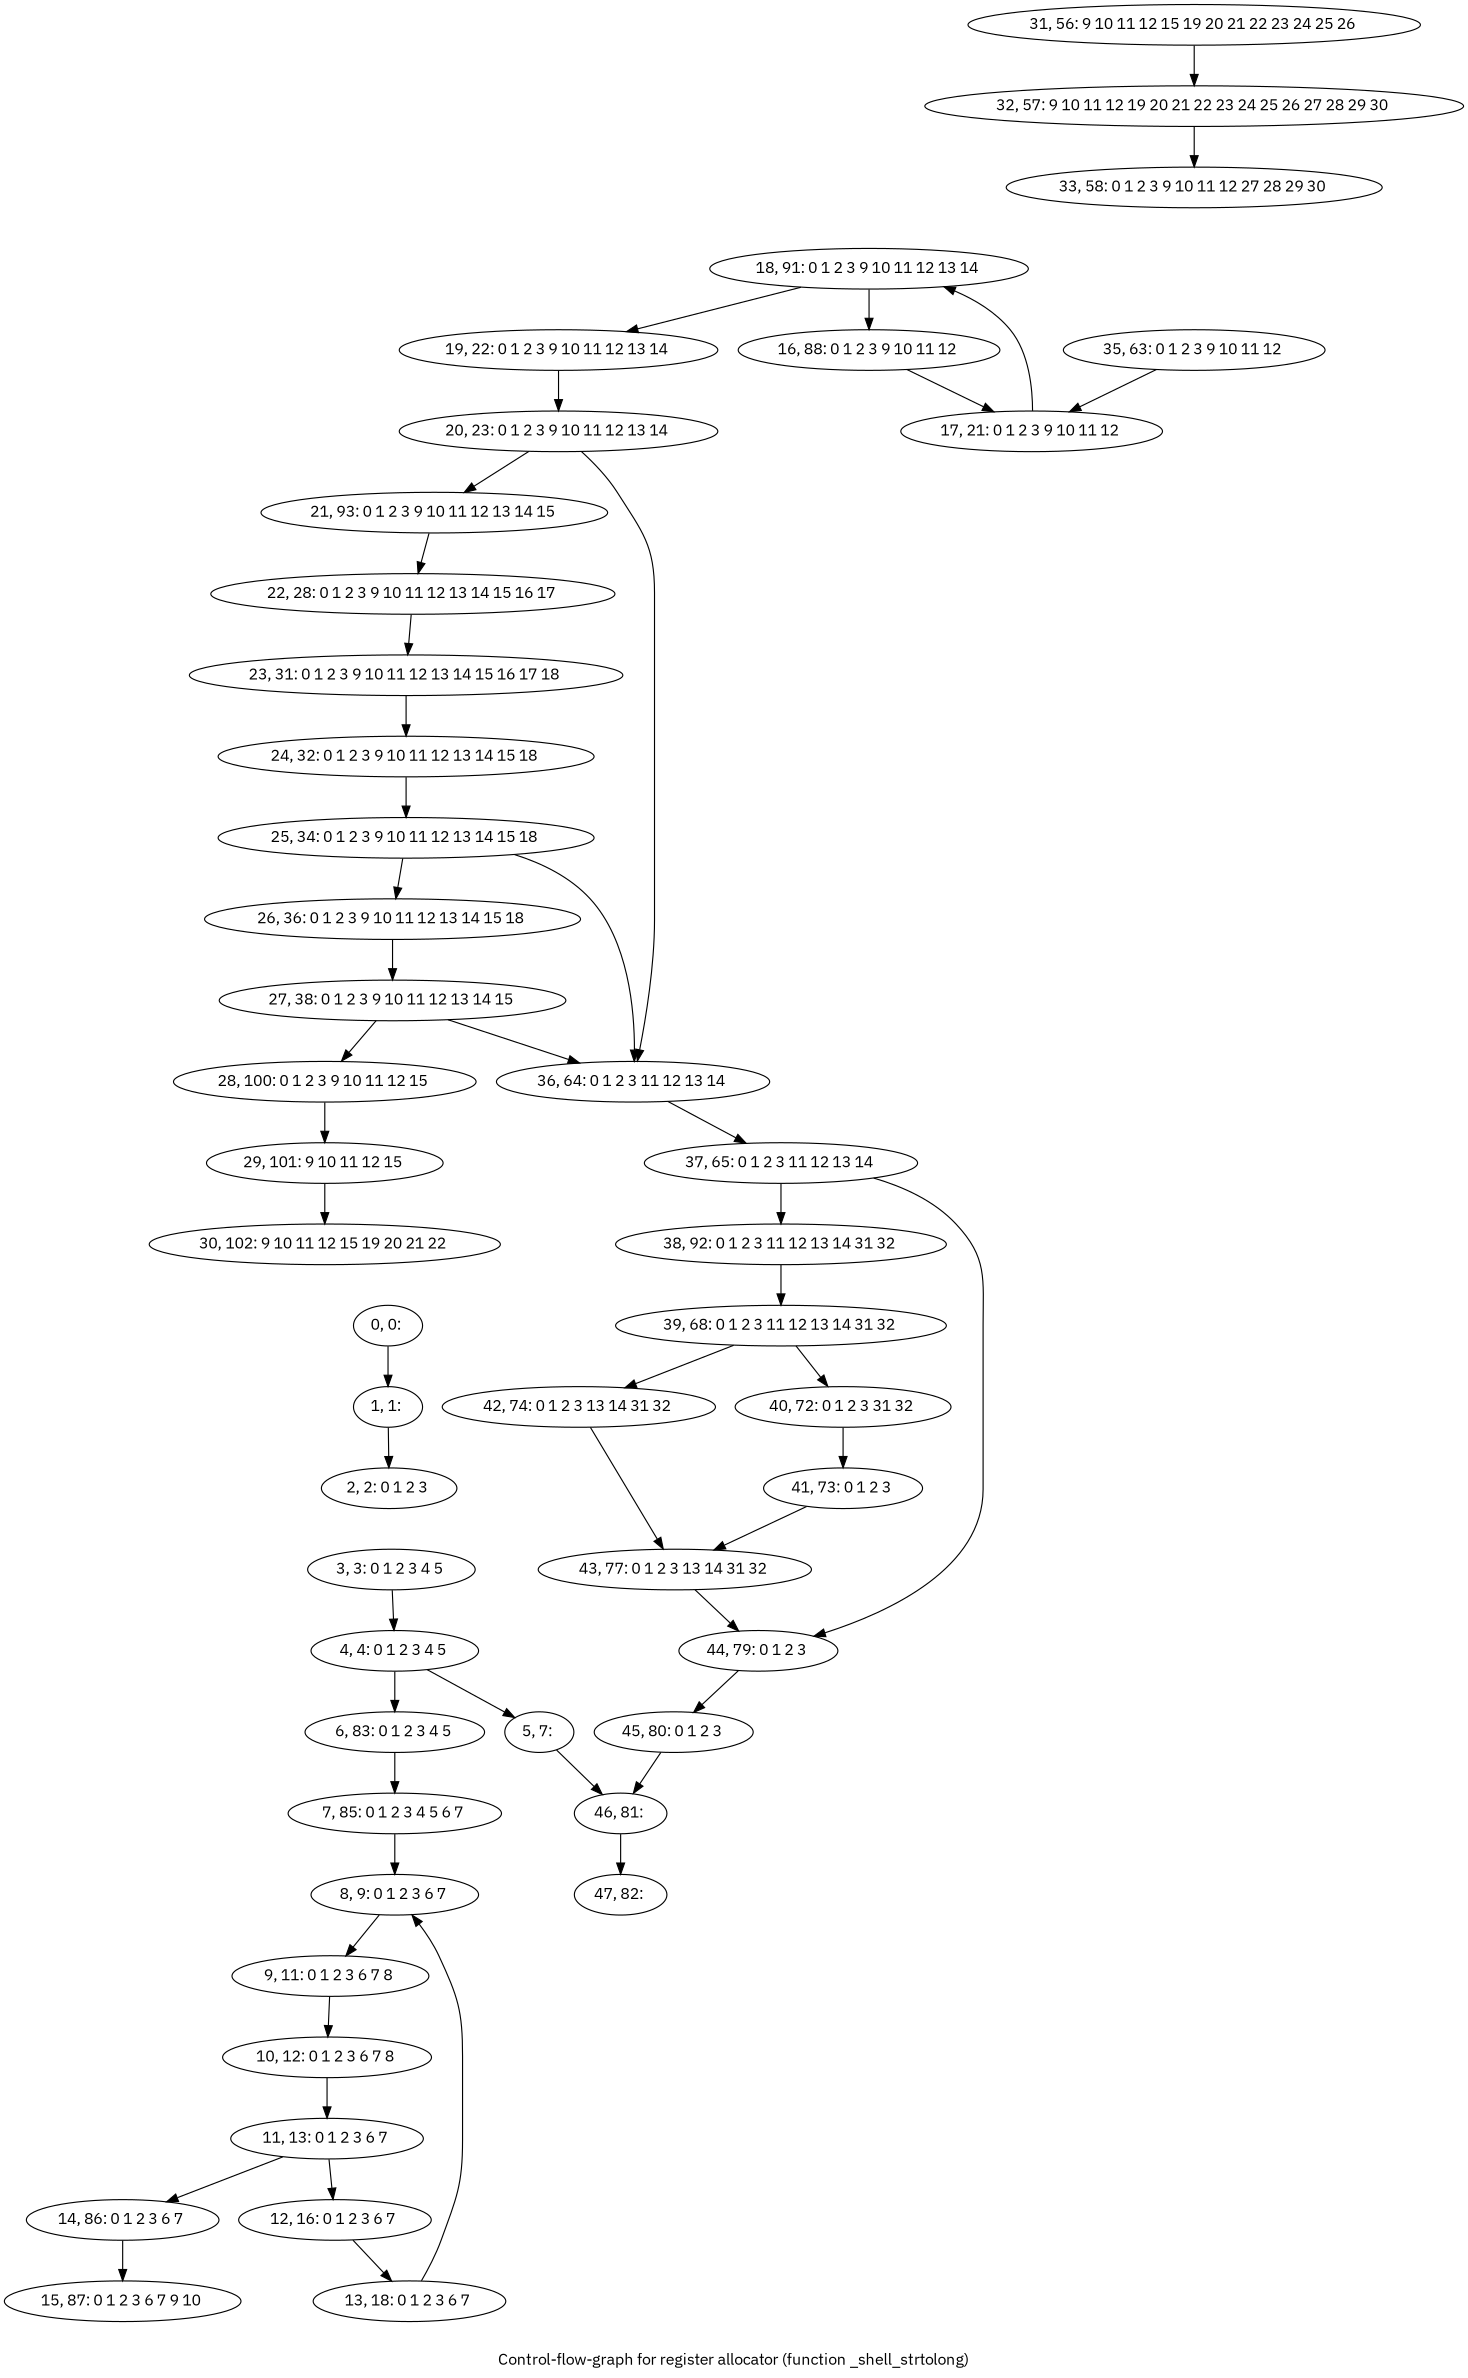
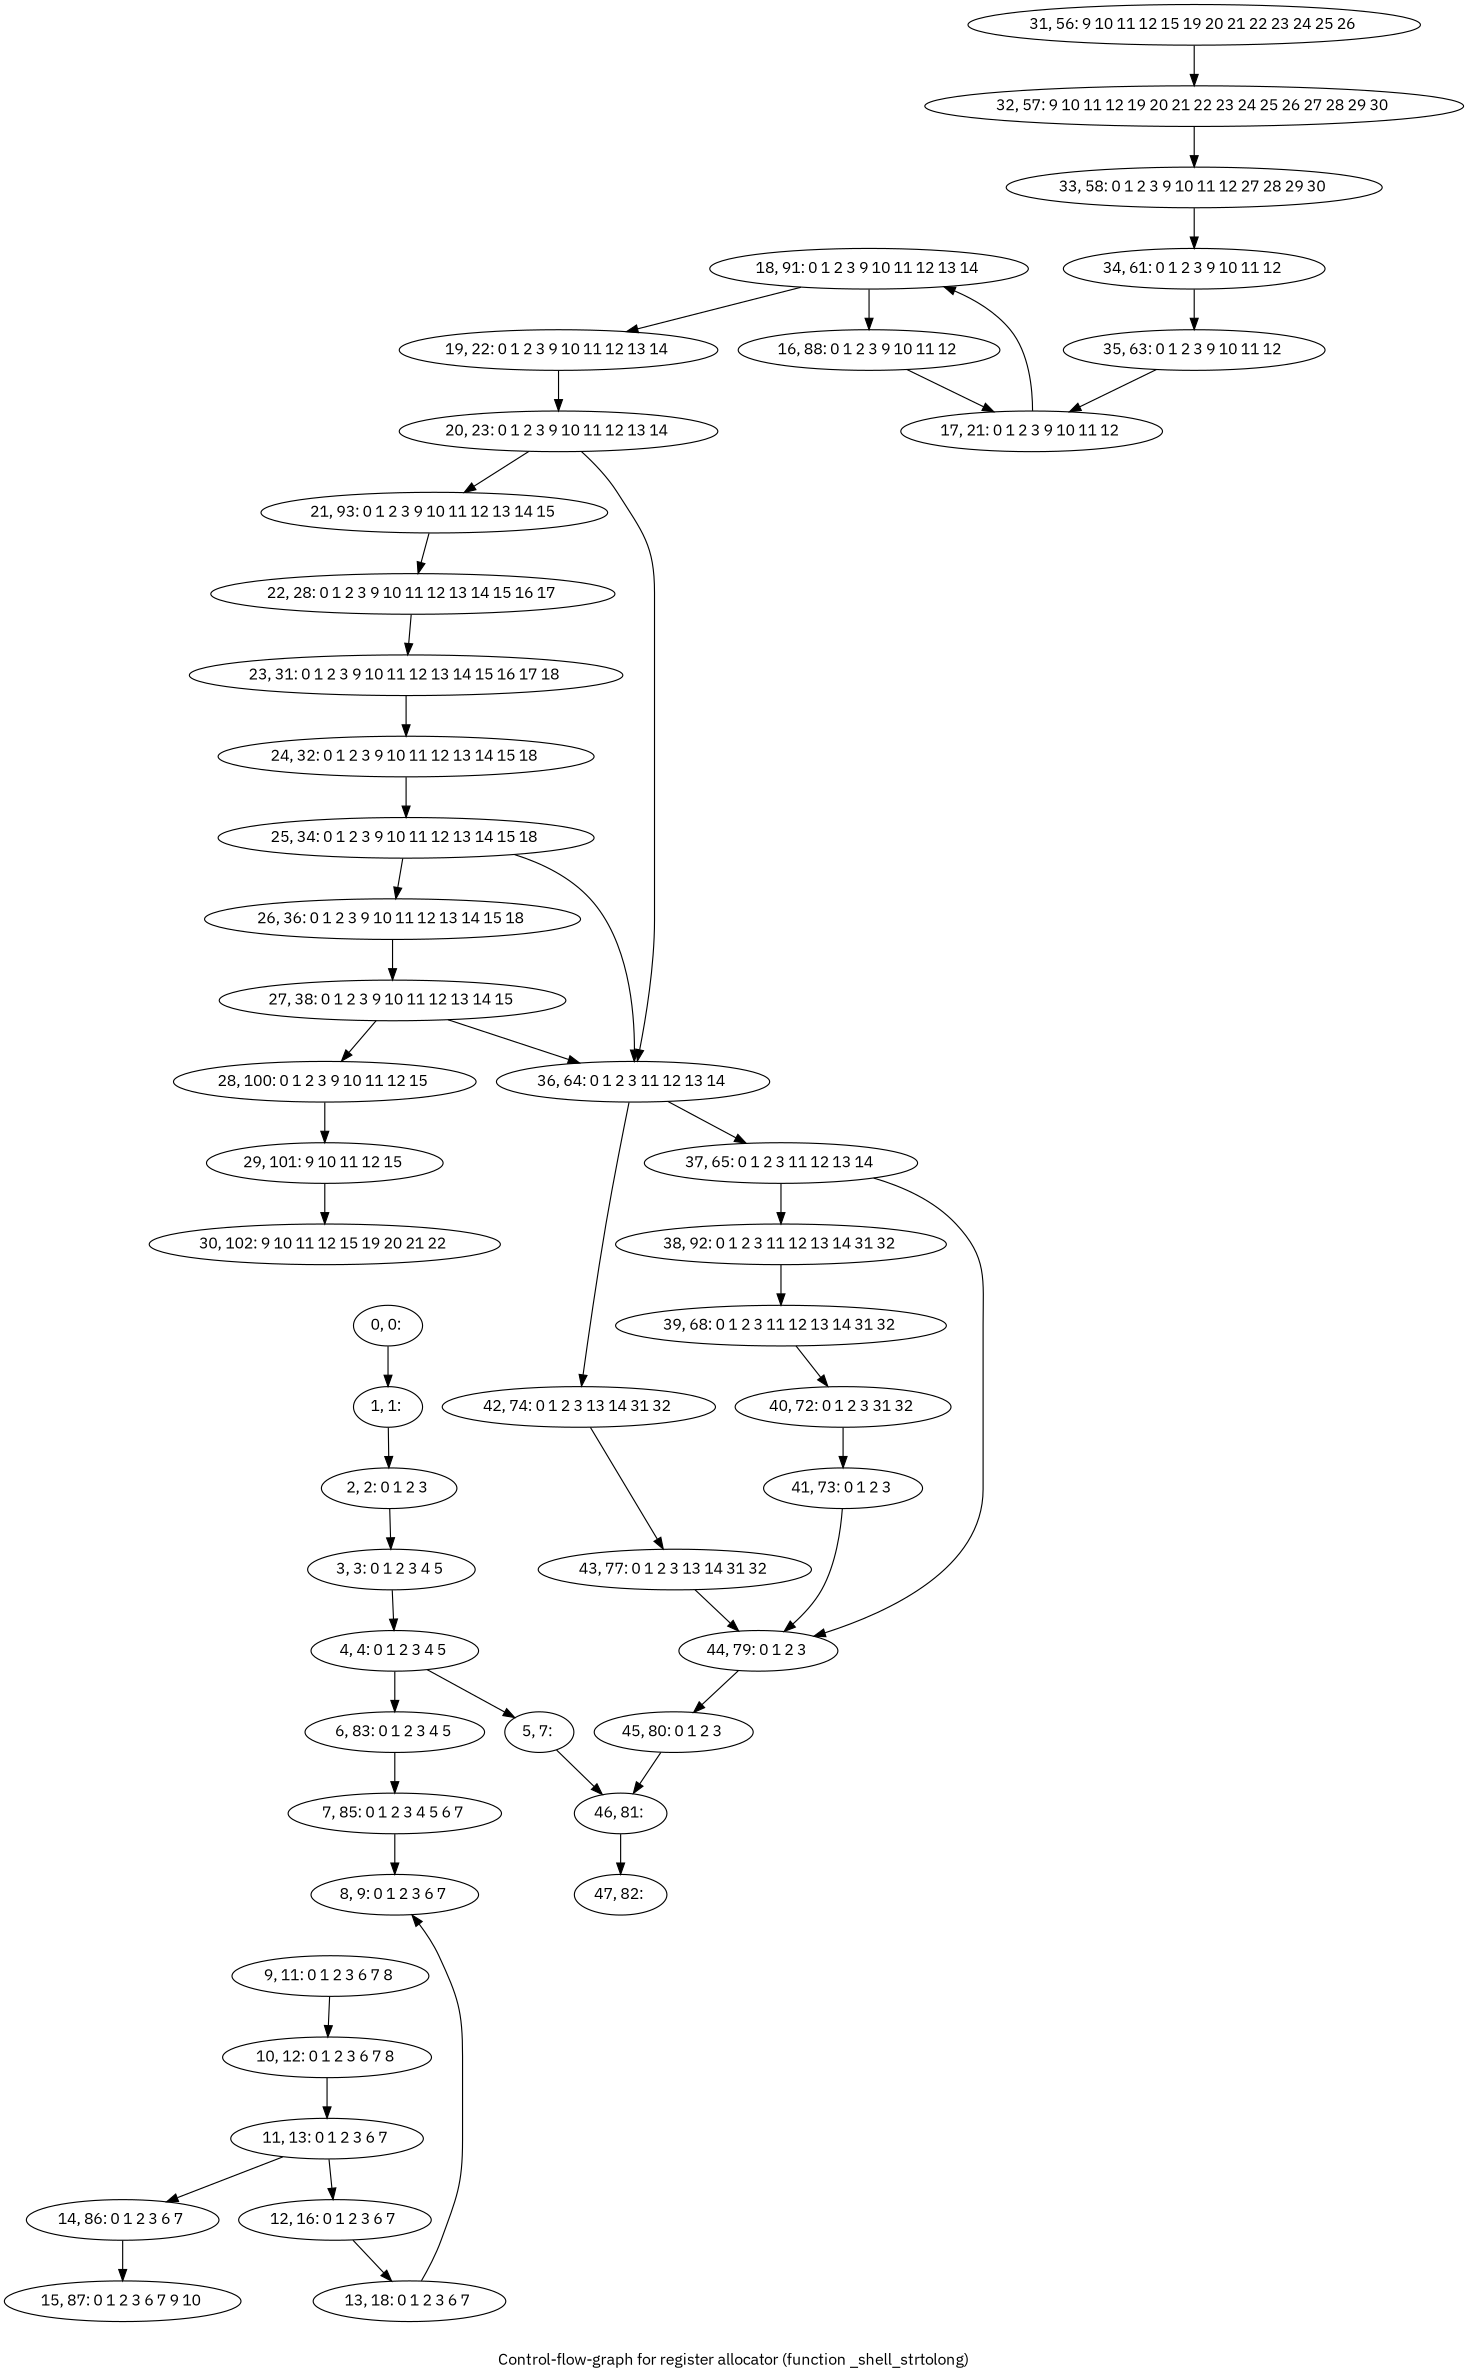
none -> (1194, 269)
(685, 1364) -> (604, 1238)
none -> (390, 1523)
(766, 1526) -> (830, 1572)
(366, 1931) -> none
